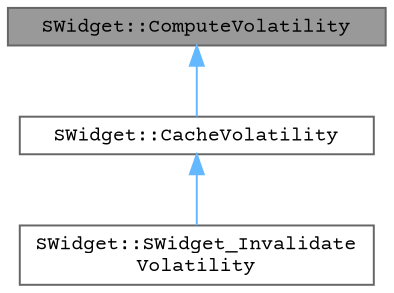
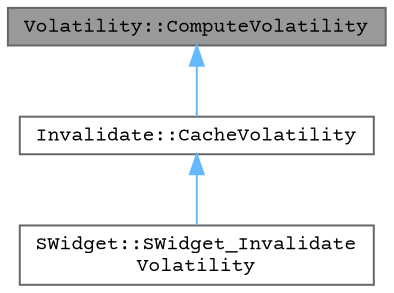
(197, 27) -> (197, 27)
(197, 135) -> (197, 135)
